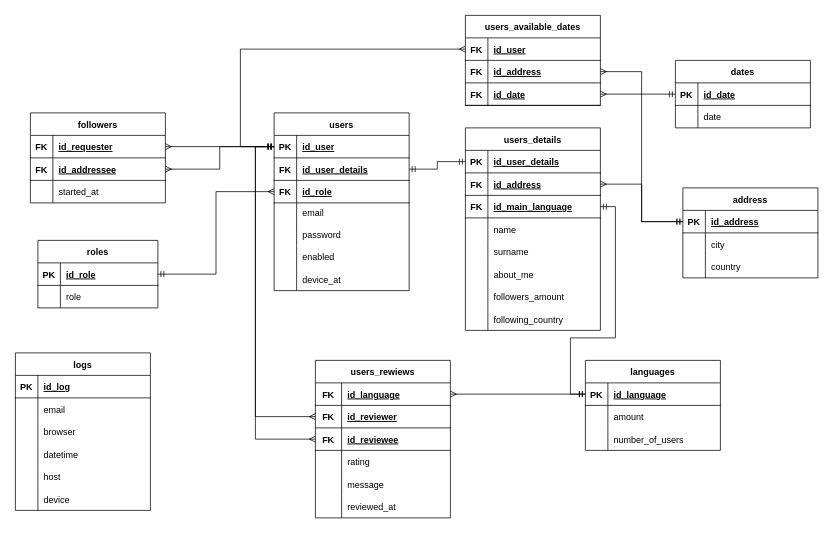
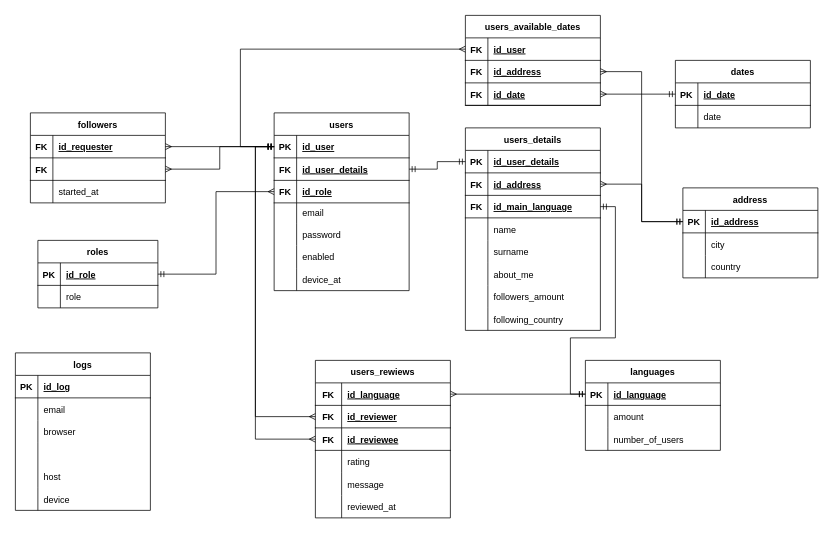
(109, 169) -> none
(94, 454) -> none
